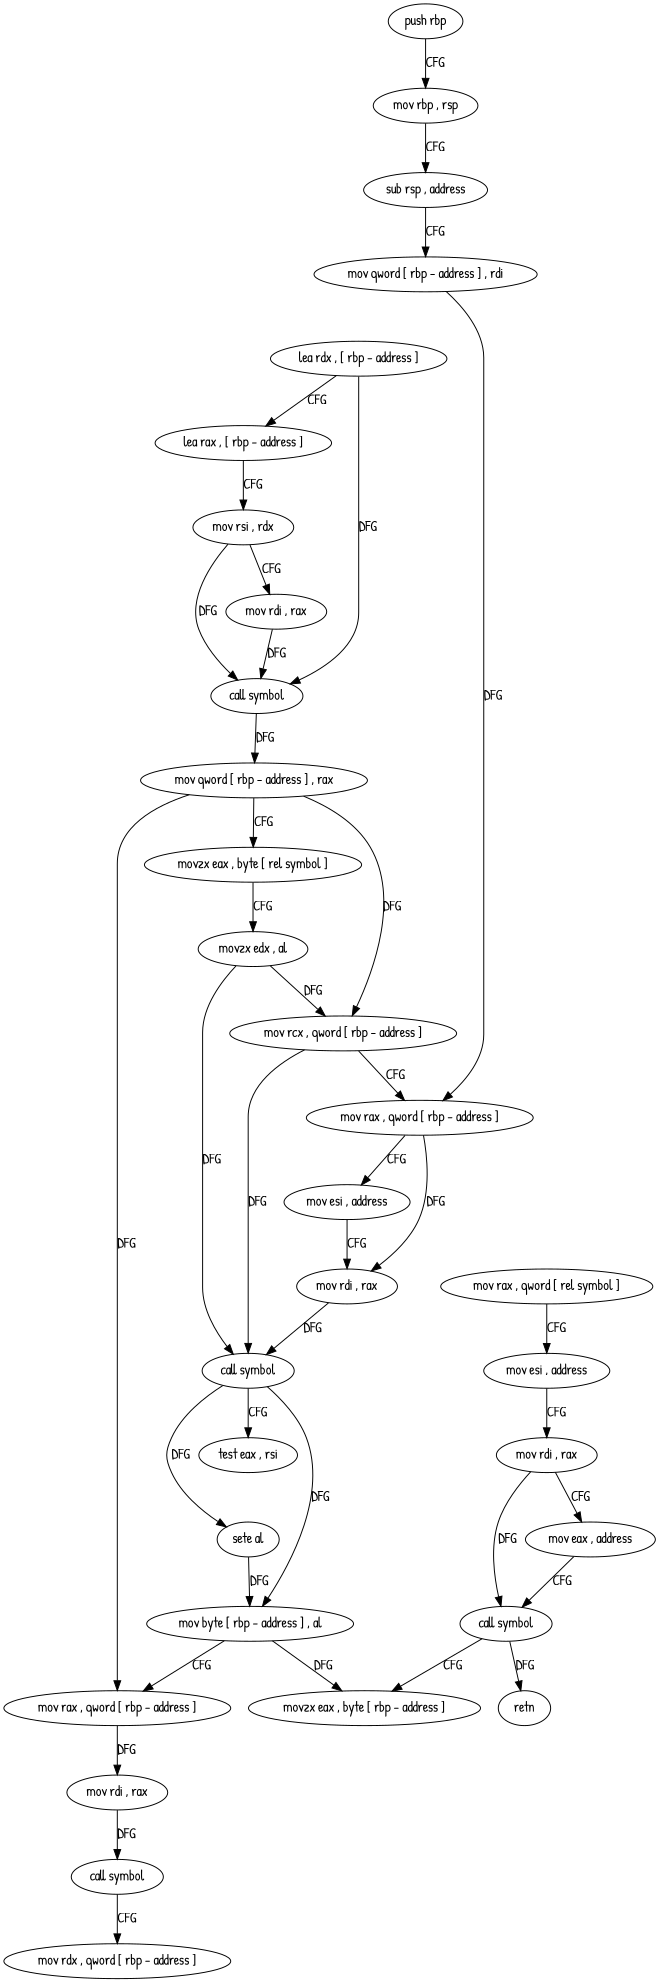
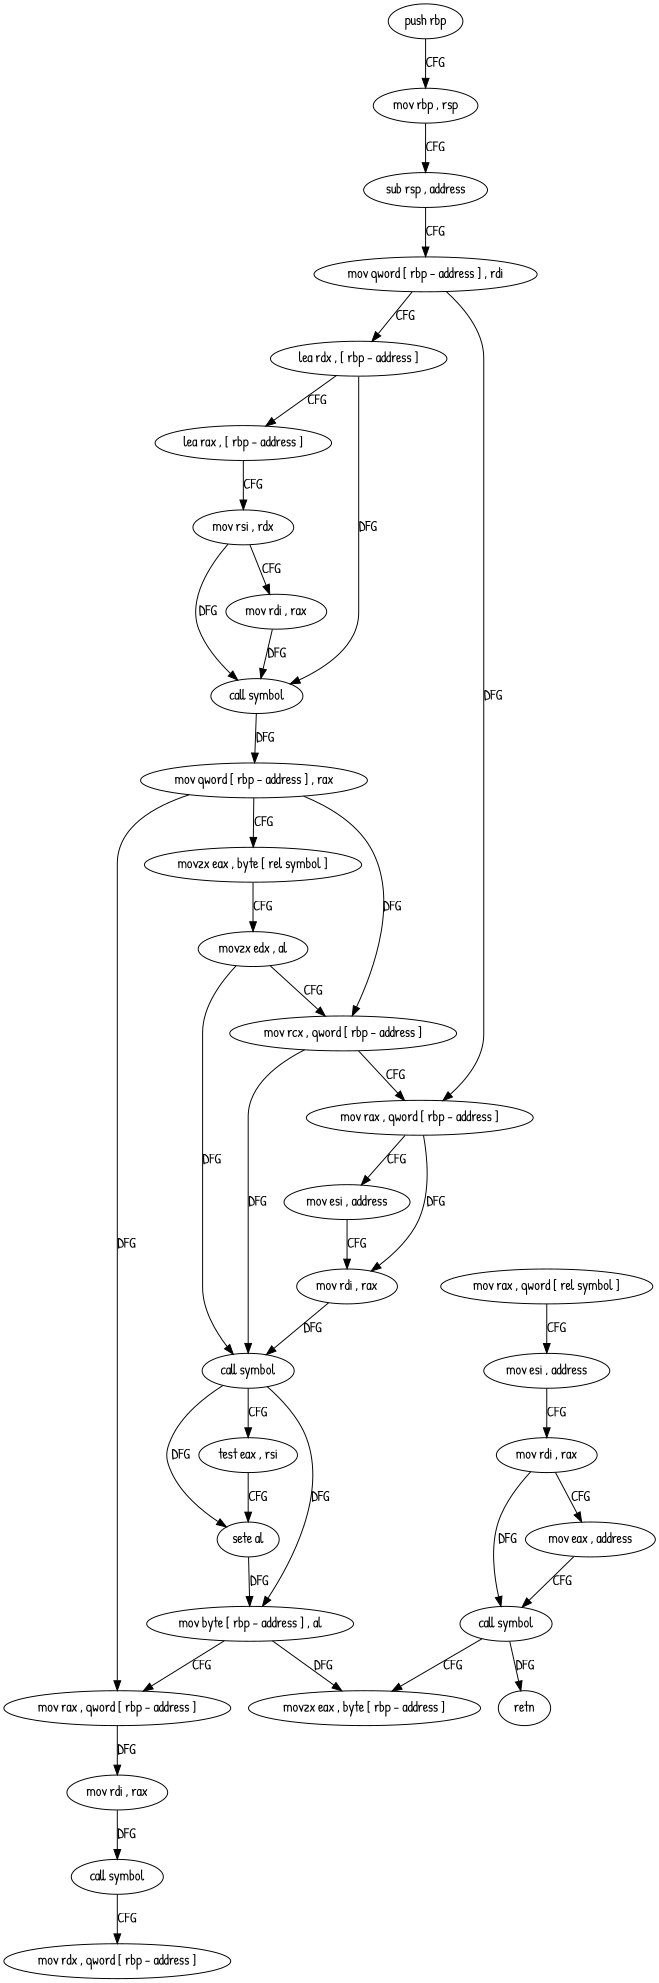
none -> (395, 313)
(313, 991) -> (313, 991)
none -> (248, 1492)
